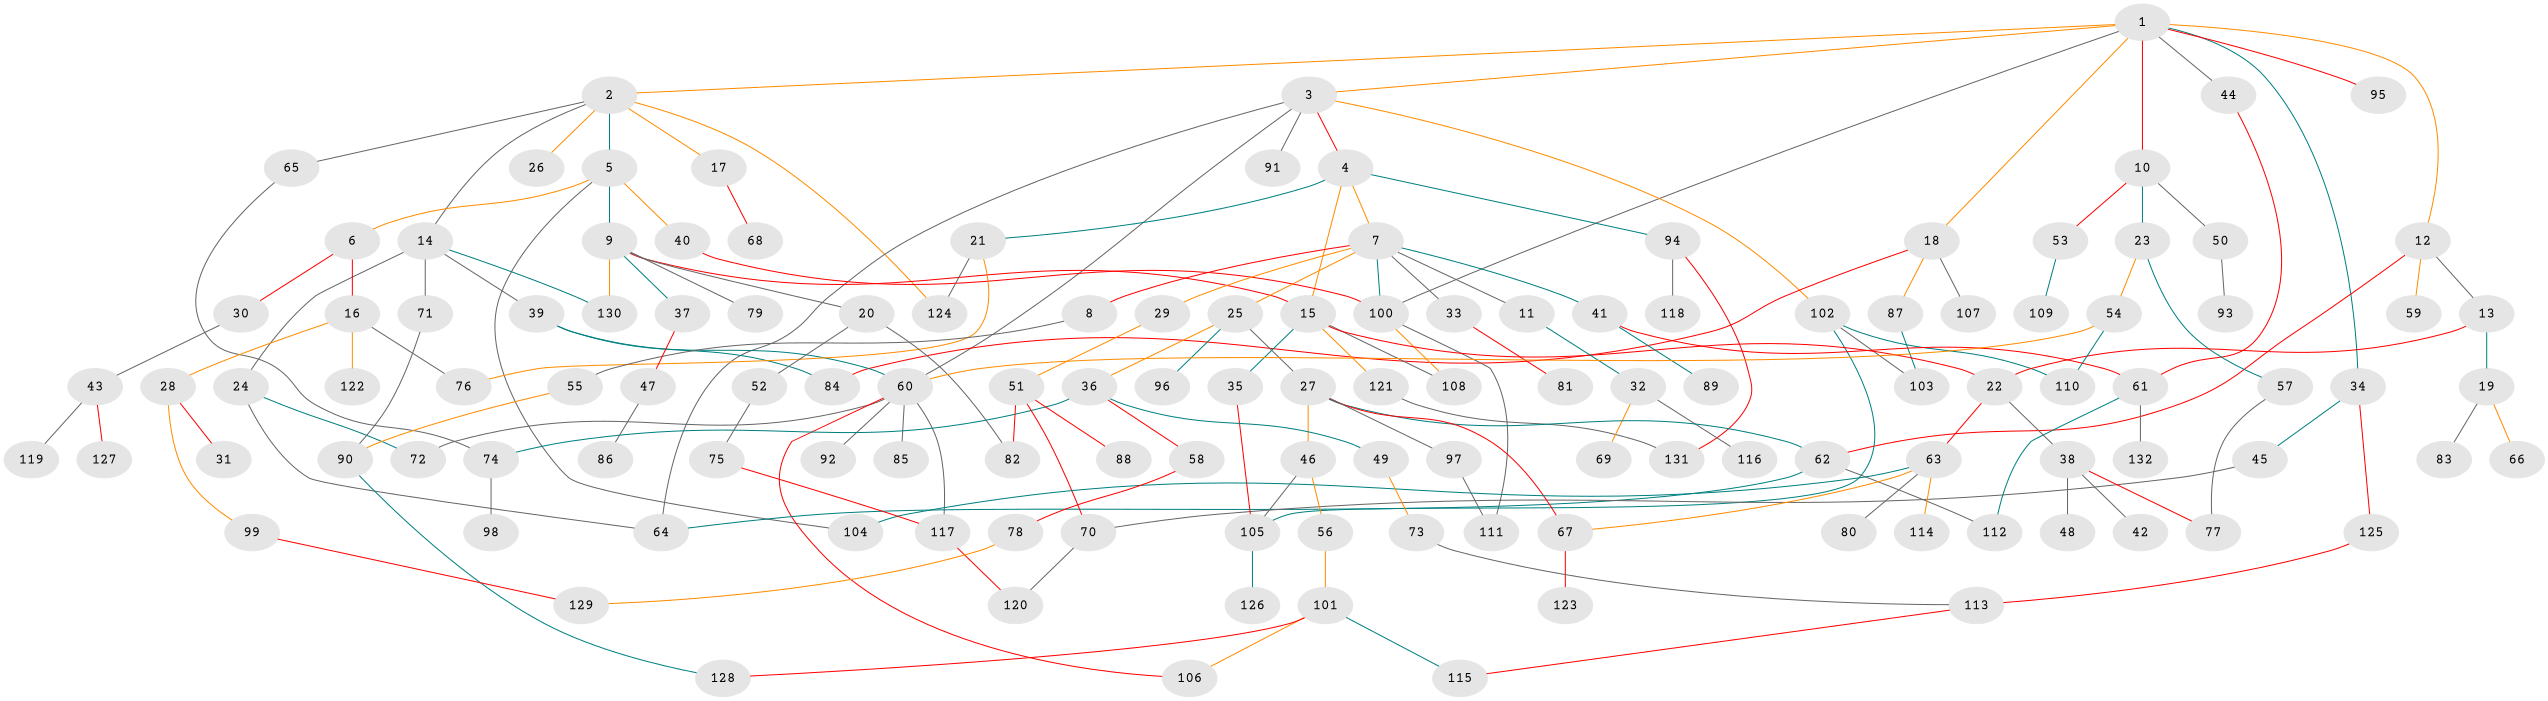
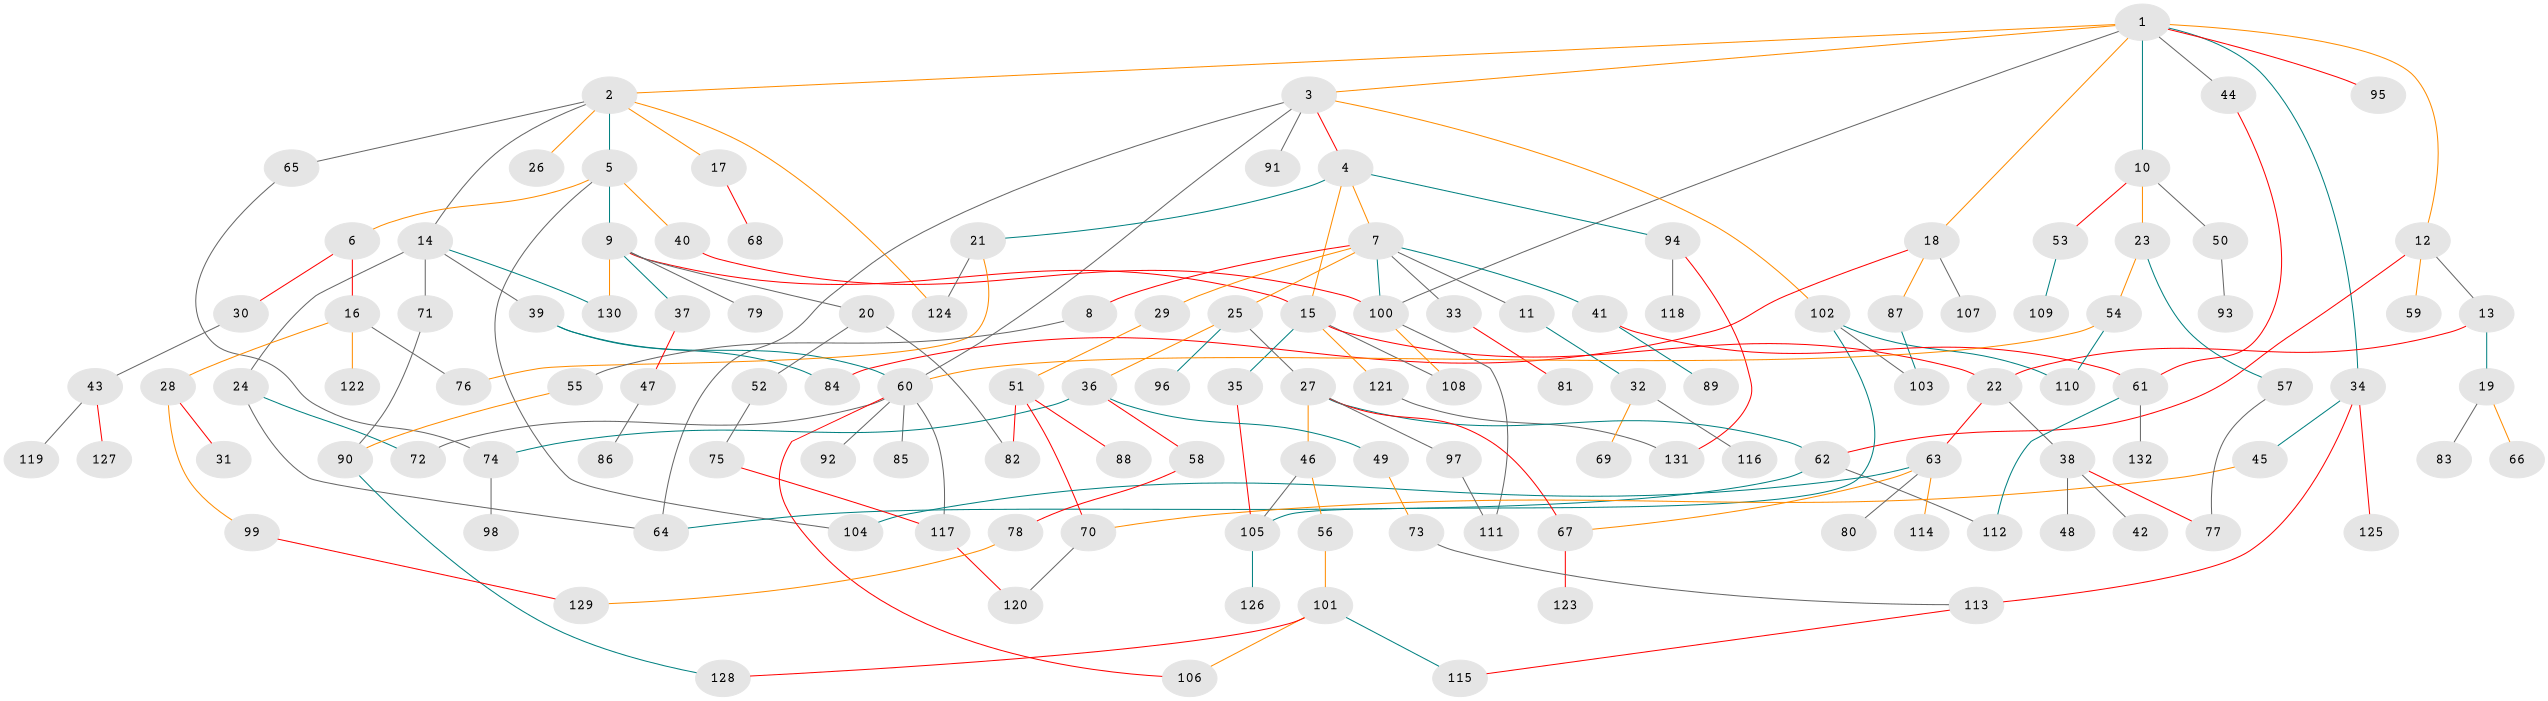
(2142, 95) -> (2142, 95)
(2142, 205) -> (2142, 205)
(1844, 502) -> (1844, 502)
(2178, 582) -> (2217, 565)
